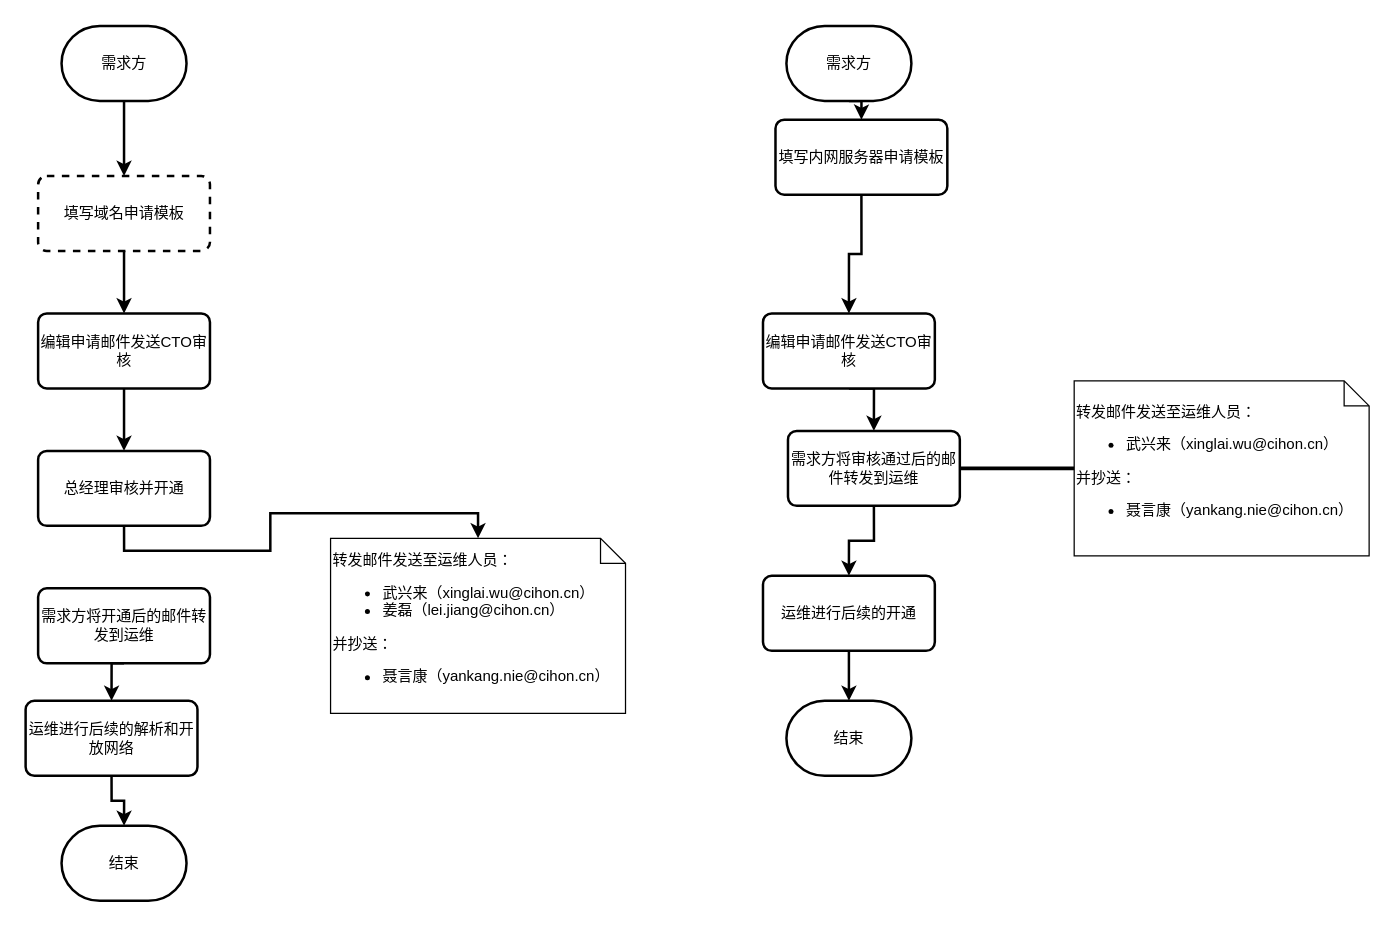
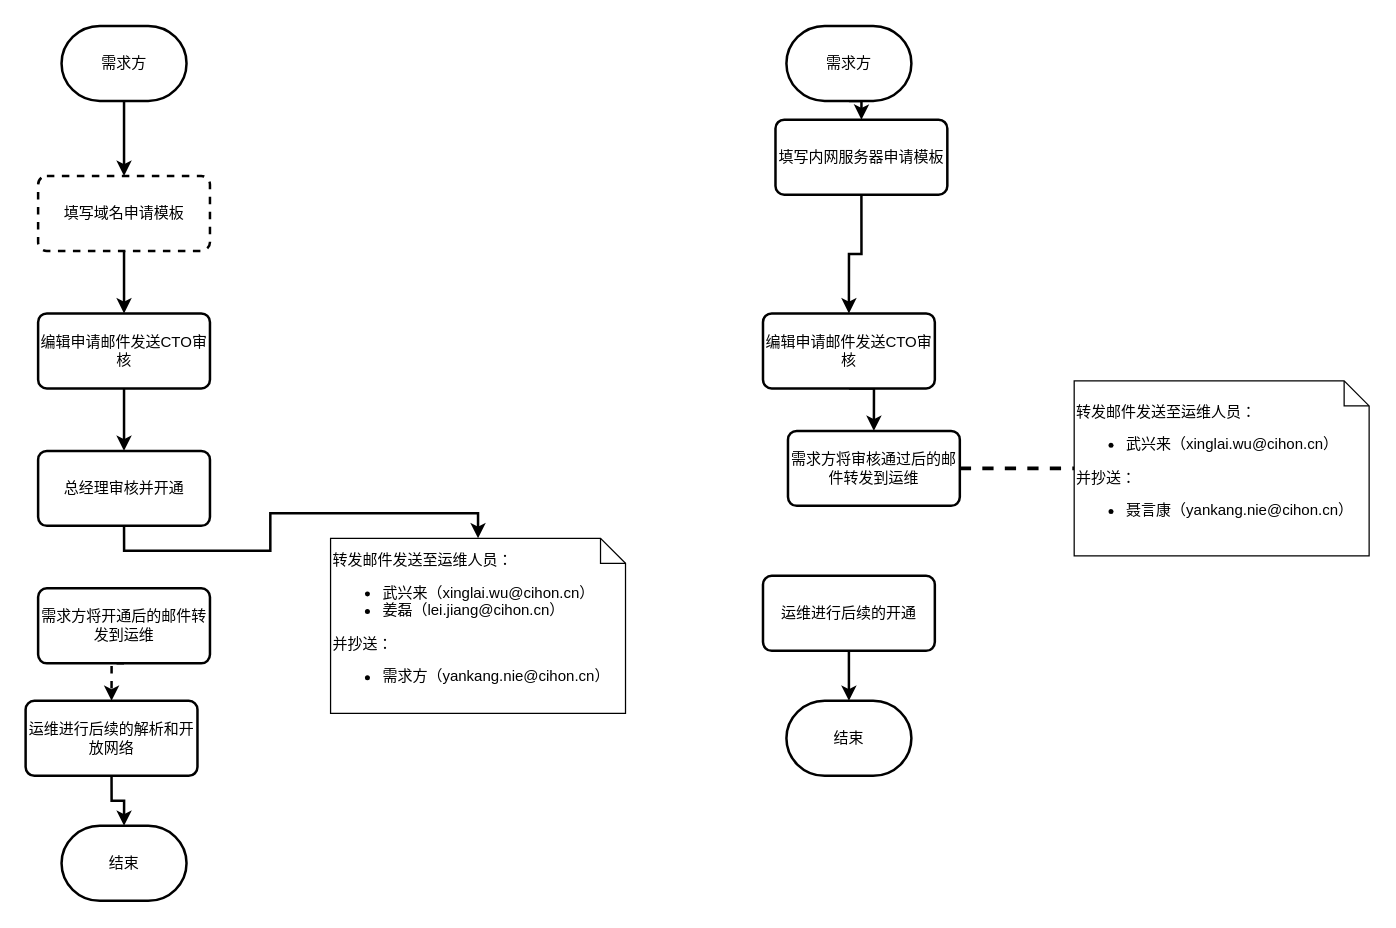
(976, 468) -> (976, 468)
(867, 541) -> none
(447, 626) -> (447, 626)
(112, 672) -> (112, 672)
